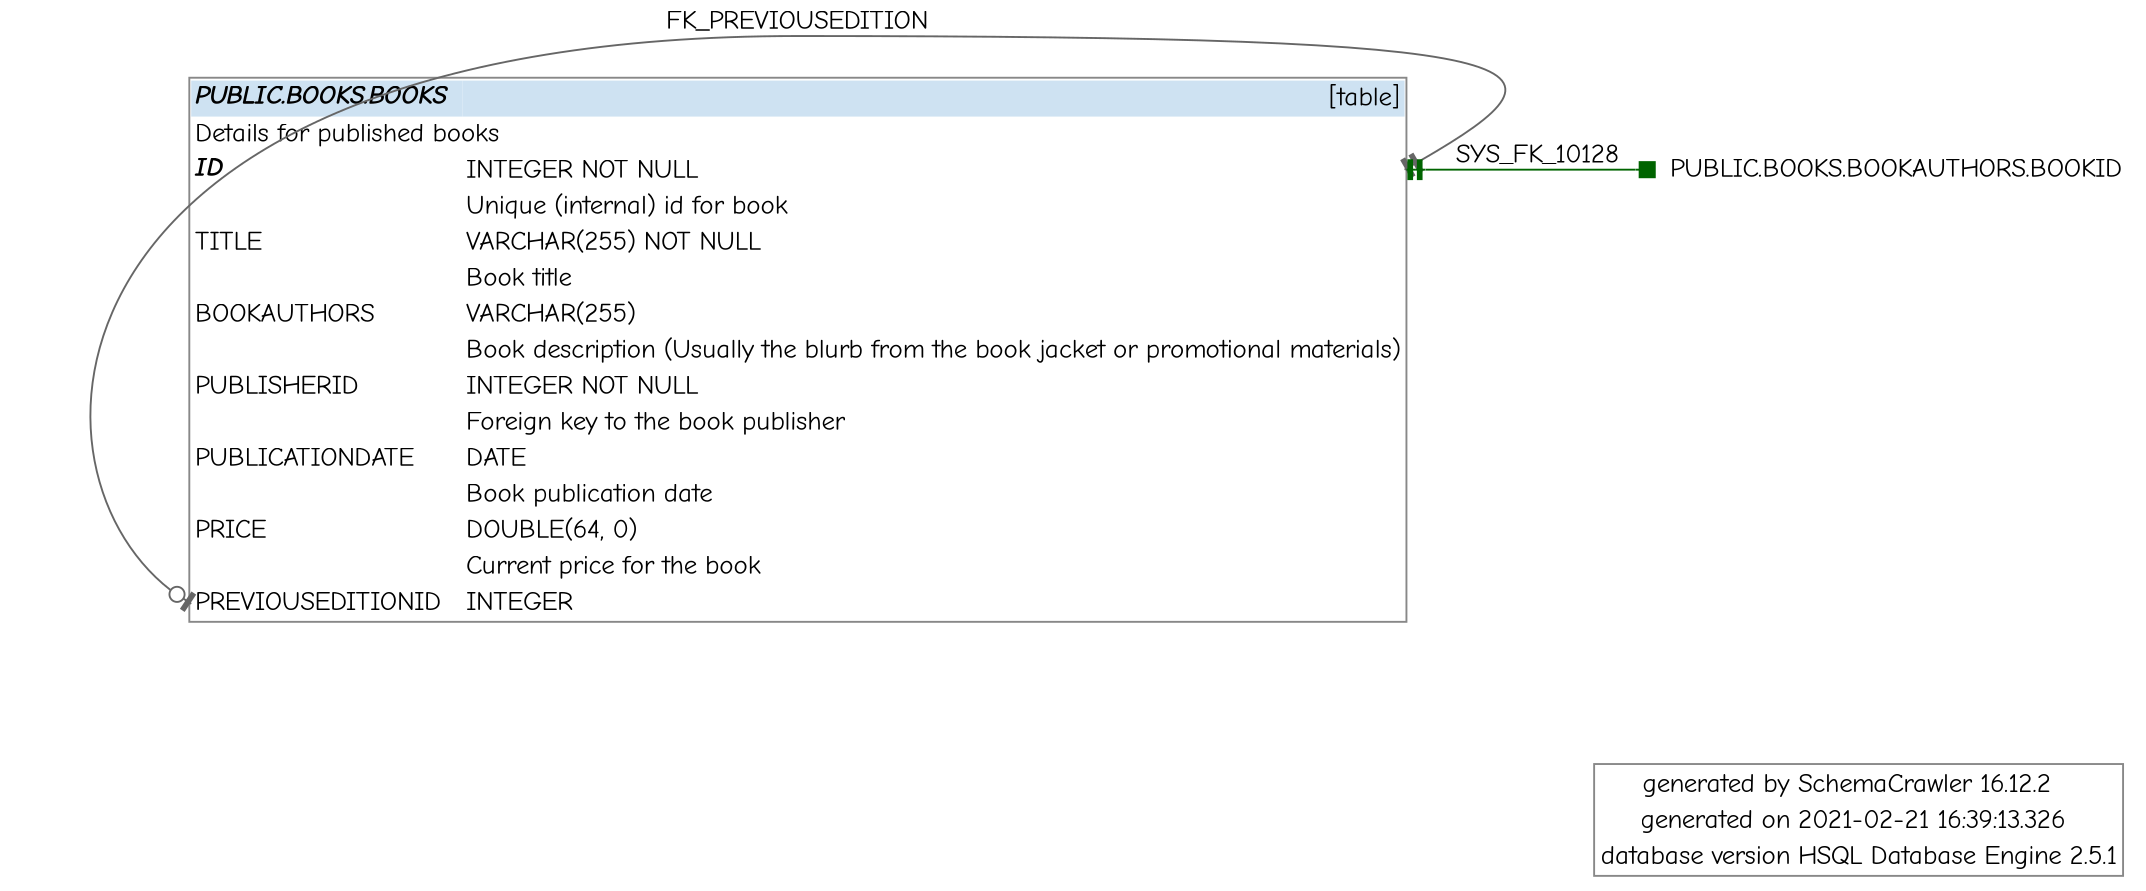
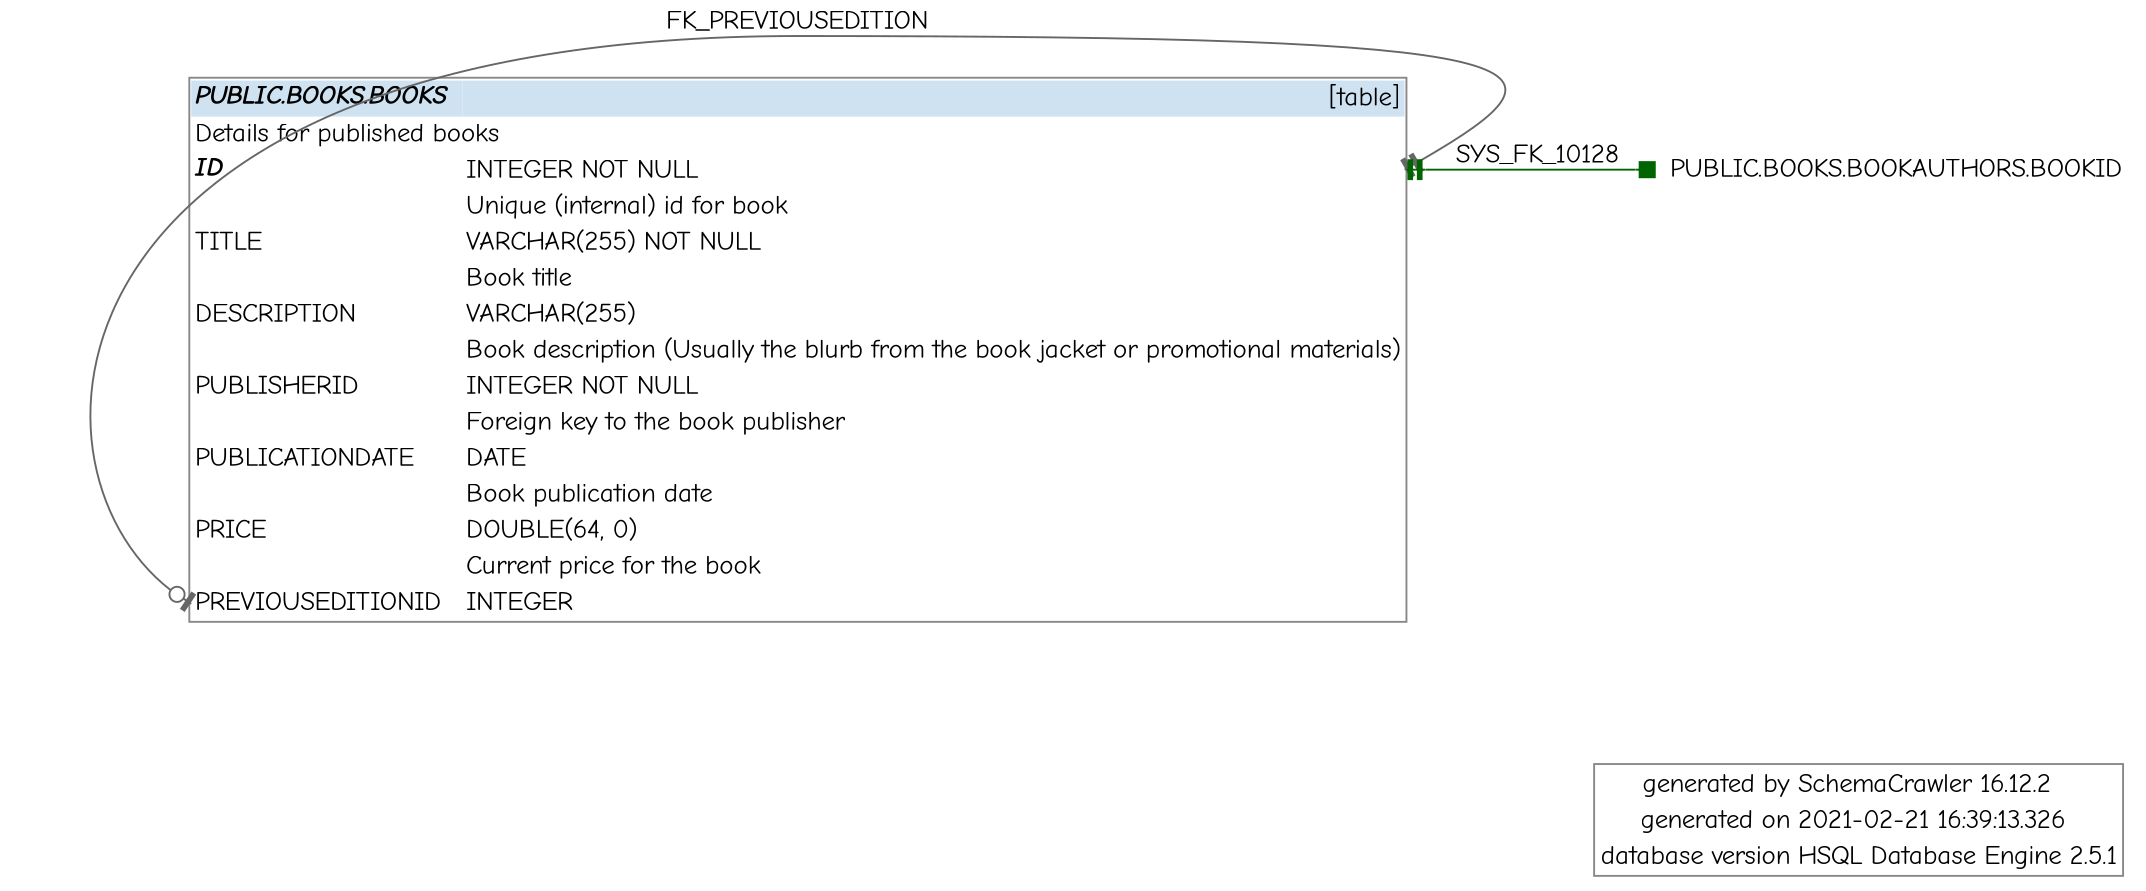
(285, 314) -> (276, 314)
